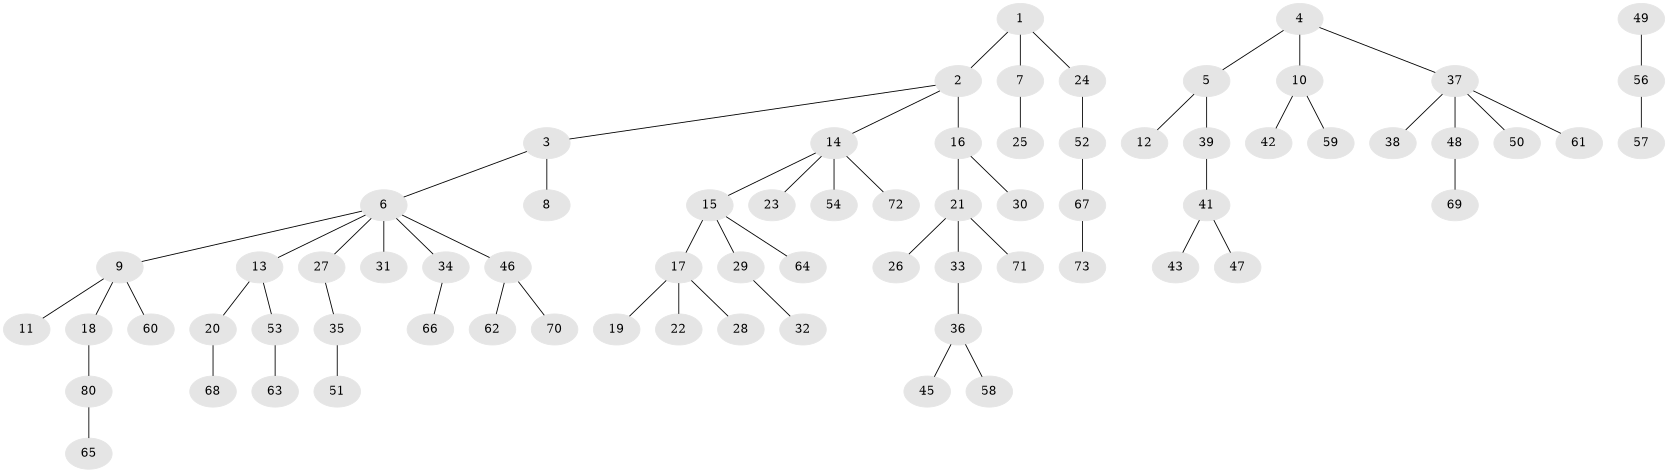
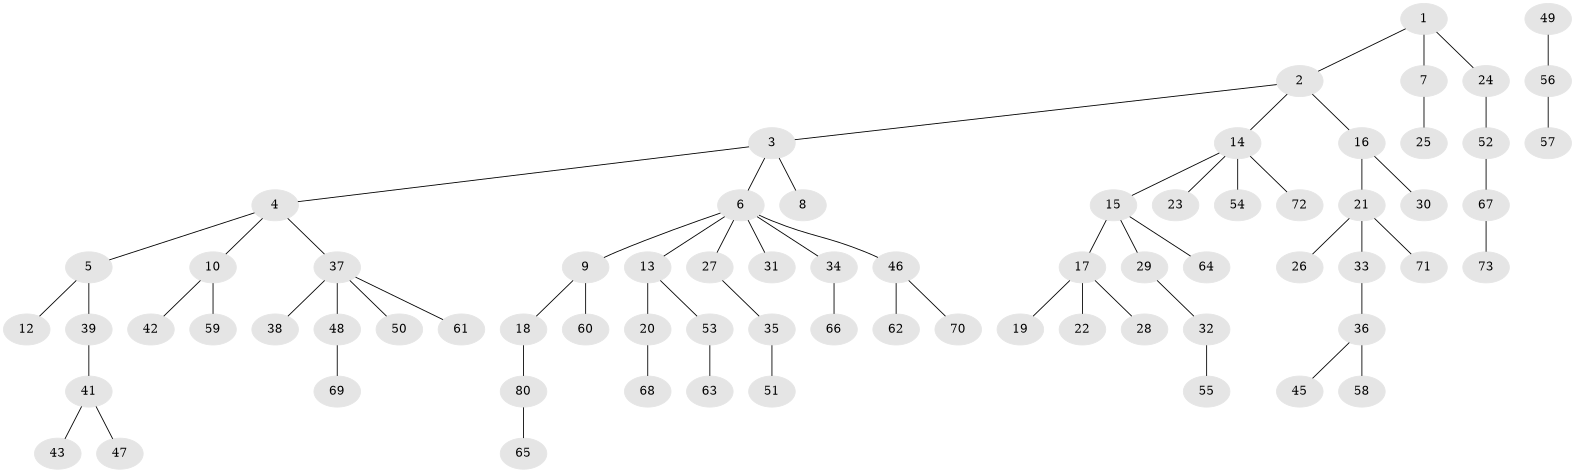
none -> (523, 174)
(27, 329) -> none
none -> (1207, 392)
